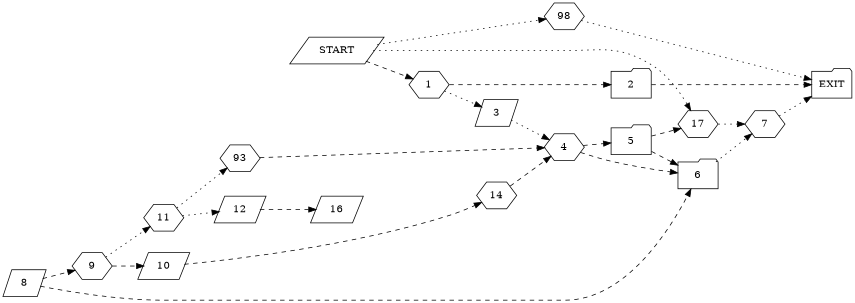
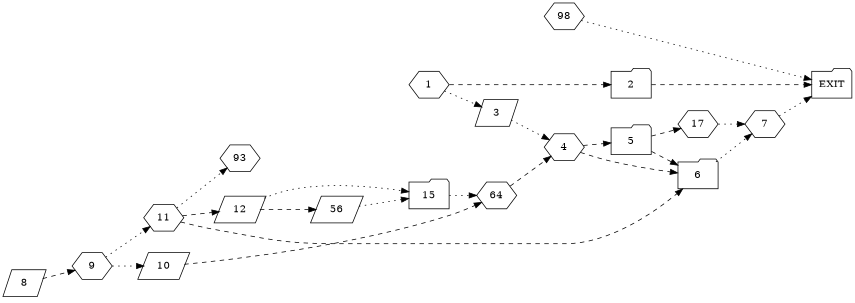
(337, 51) -> none
(398, 153) -> none
none -> (429, 195)
(497, 195) -> (497, 195)
(337, 210) -> (337, 210)
(197, 214) -> (197, 214)
(124, 266) -> (124, 266)
(386, 300) -> (434, 244)
